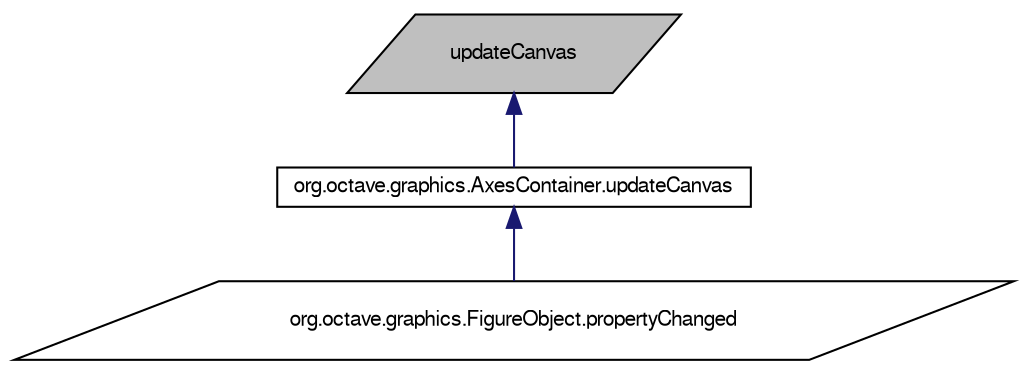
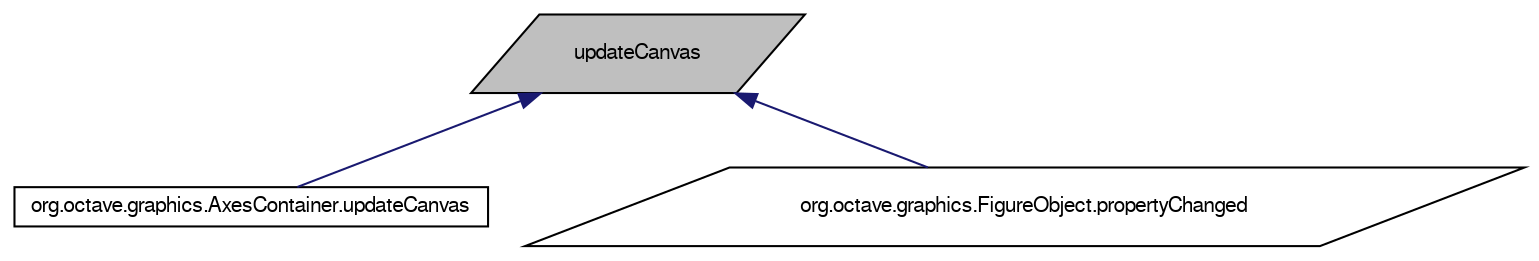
(514, 255) -> (842, 134)
